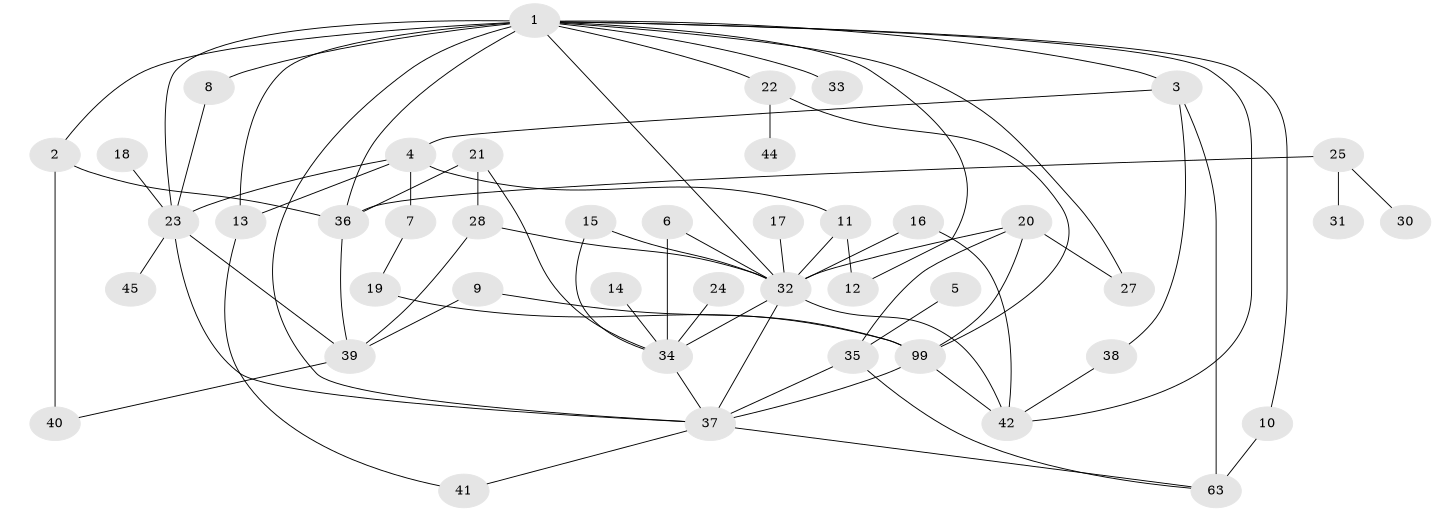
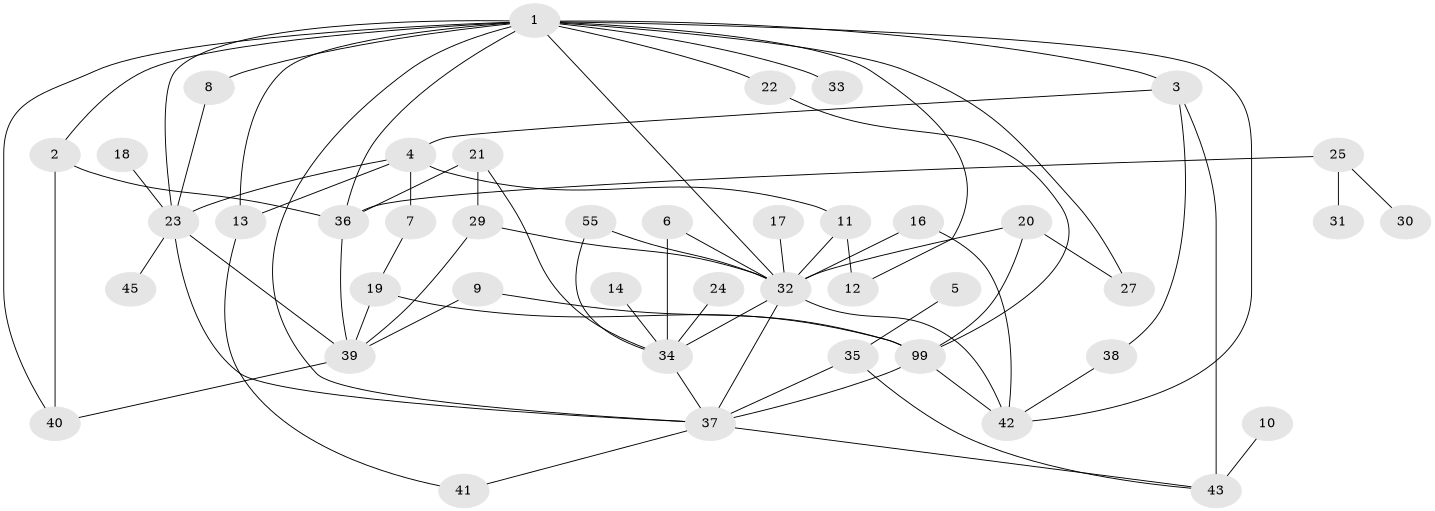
(1207, 61) -> (106, 68)
(770, 155) -> none
(478, 222) -> (478, 222)
(591, 222) -> (591, 222)
(923, 272) -> none
none -> (363, 323)
(1216, 491) -> (1216, 491)
